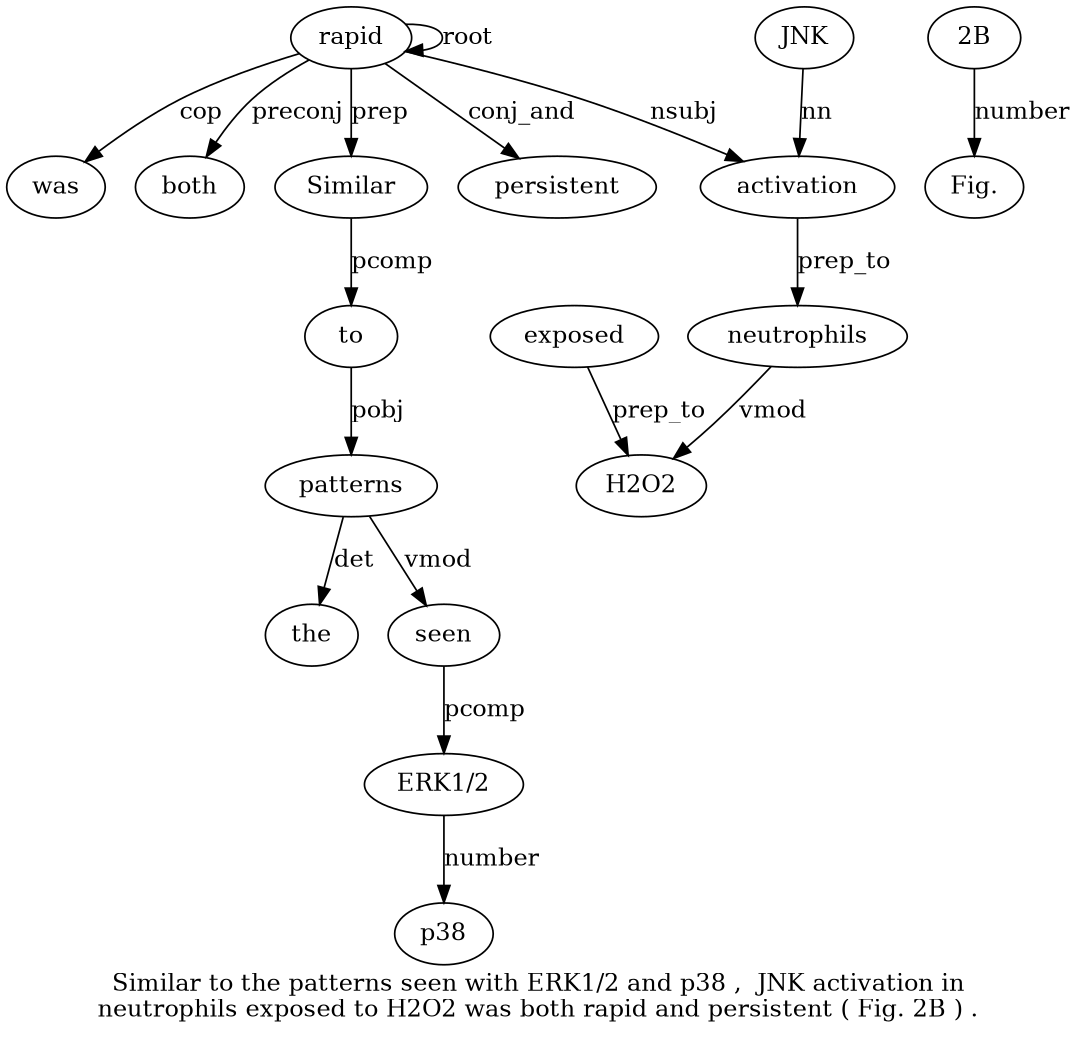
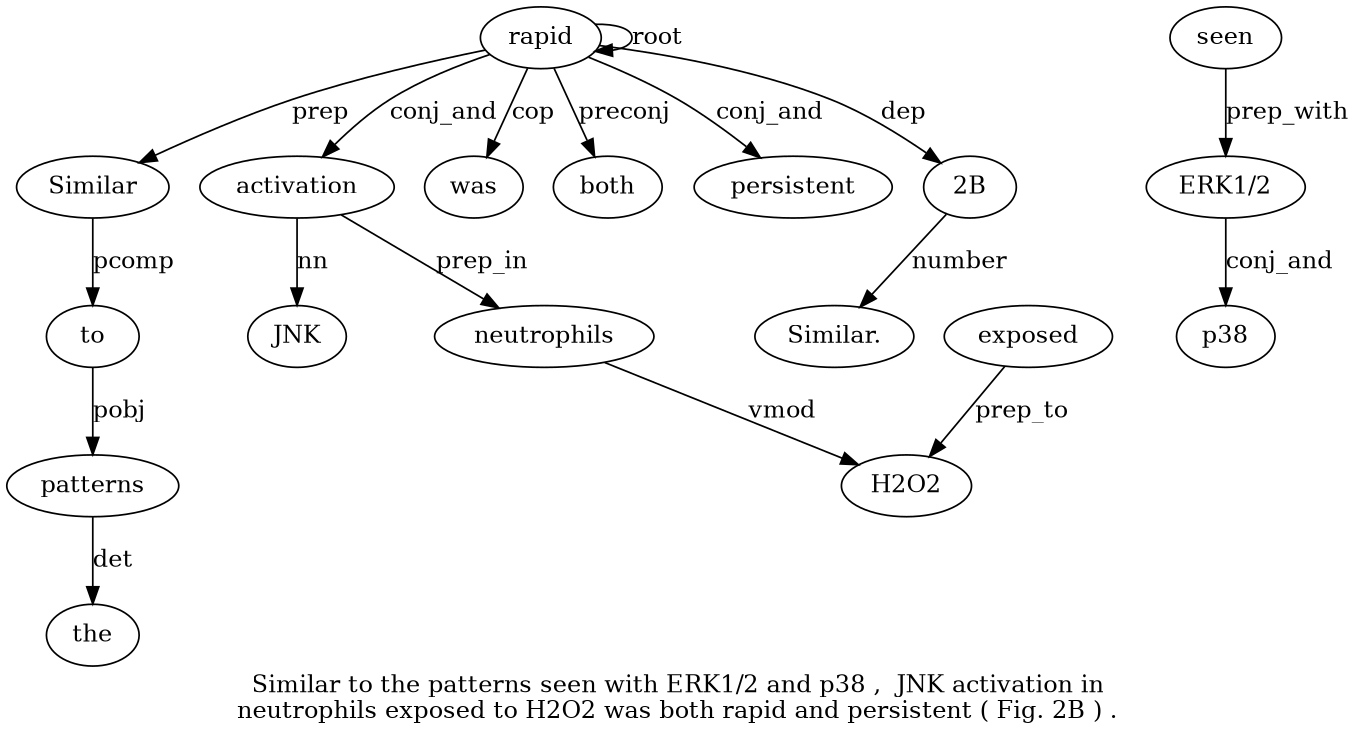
none -> (770, 79)
(801, 104) -> (297, 253)
(684, 112) -> (444, 112)
(974, 187) -> (834, 336)
(845, 262) -> (482, 262)
(393, 554) -> none
(485, 710) -> (1288, 112)
(492, 859) -> (1280, 262)
